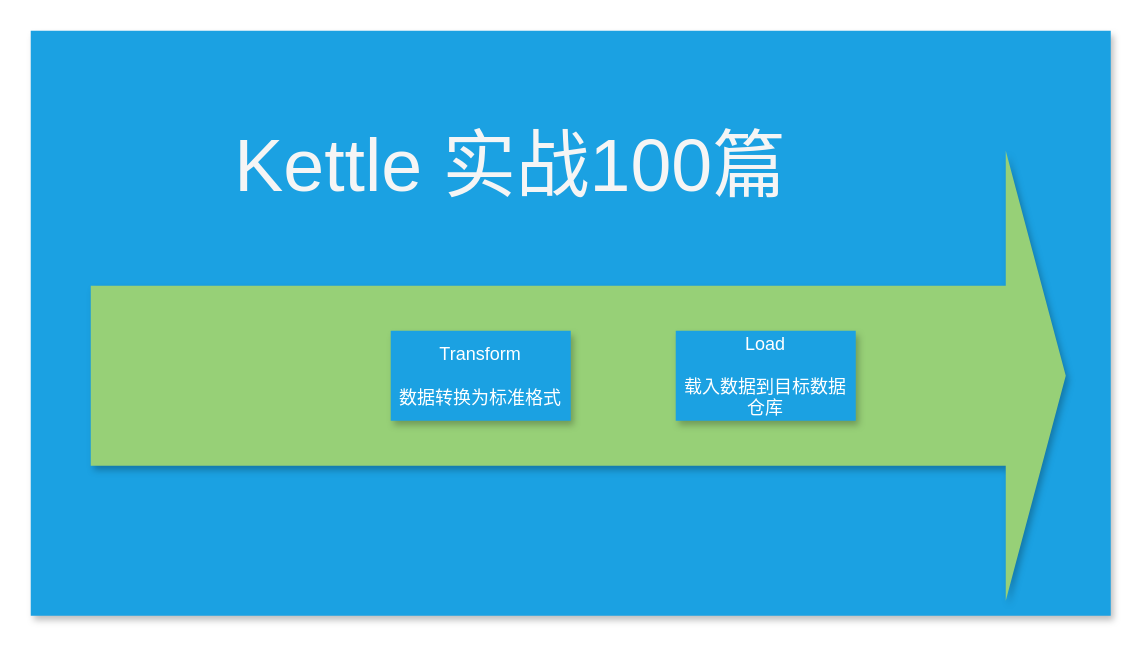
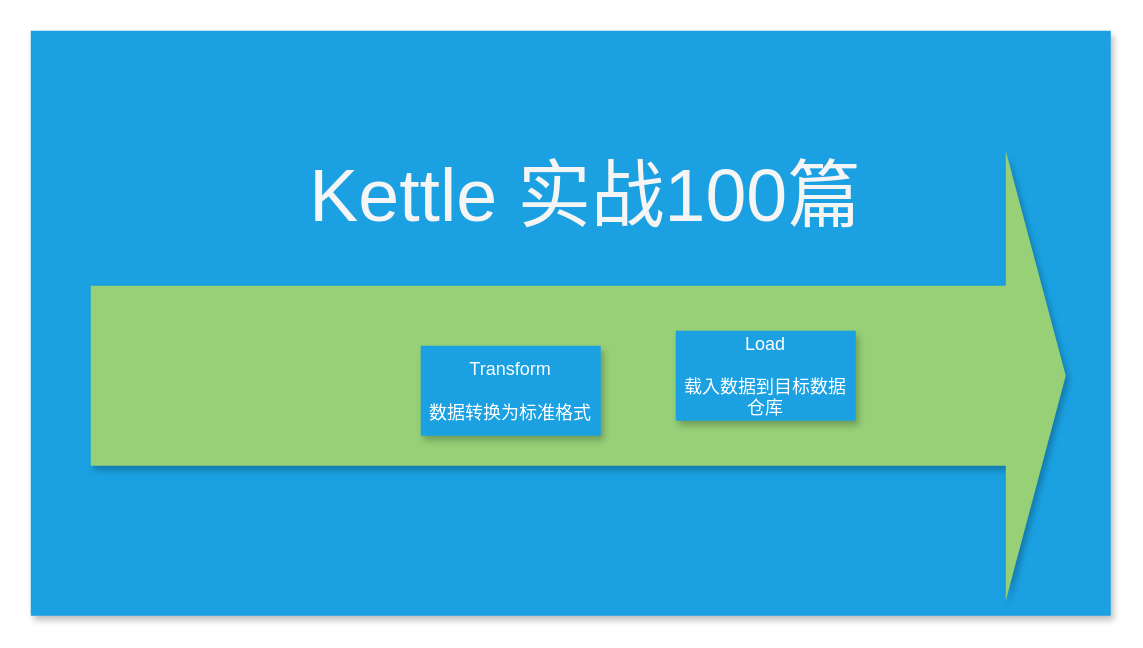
(511, 166) -> (586, 196)
(481, 376) -> (511, 391)
